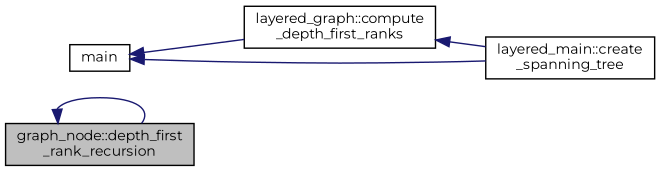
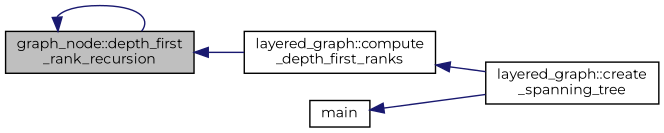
(194, 46) -> (226, 52)
(570, 58) -> (572, 83)
